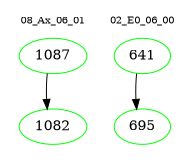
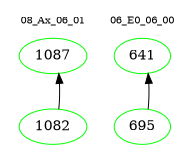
(142, 21) -> (142, 21)
(46, 86) -> (60, 96)
(136, 86) -> (149, 96)
